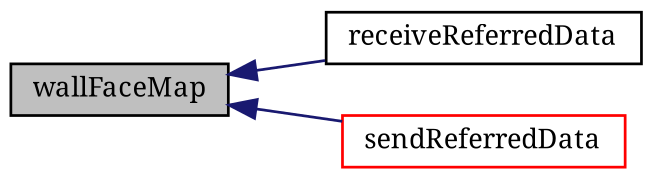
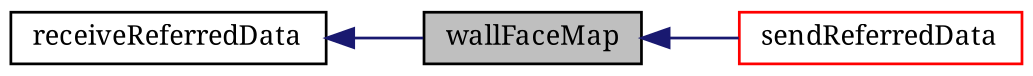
(291, 65) -> (389, 38)
